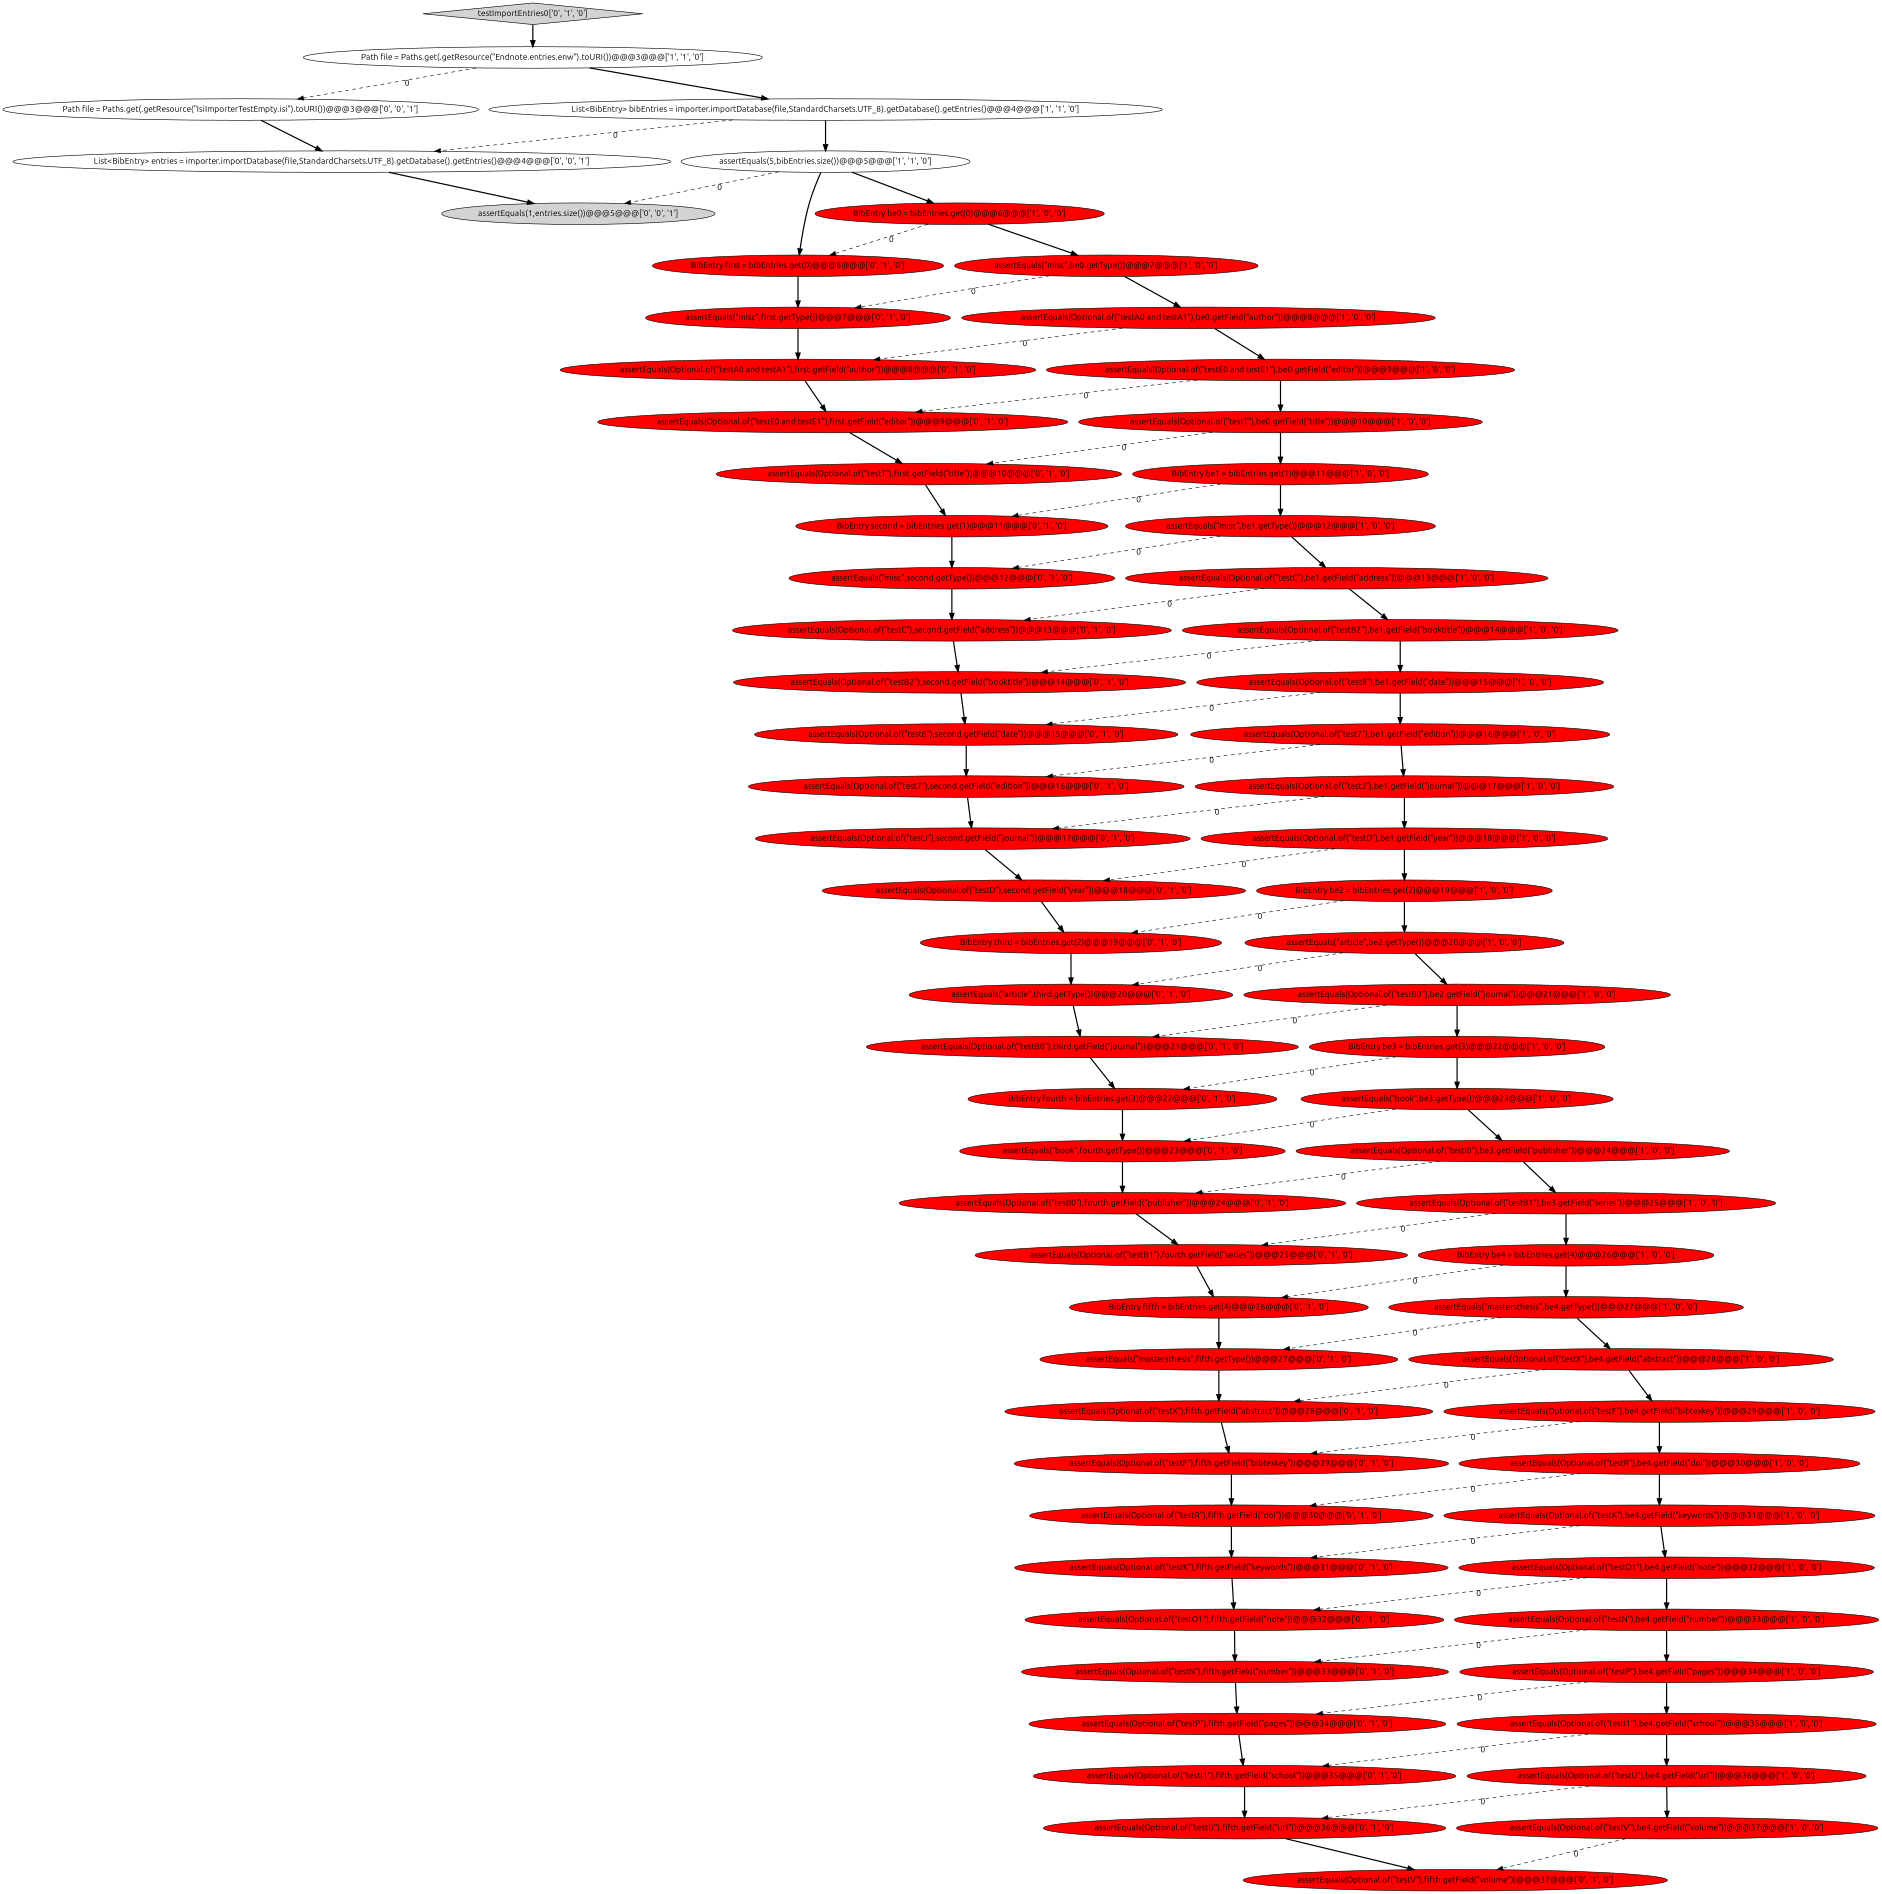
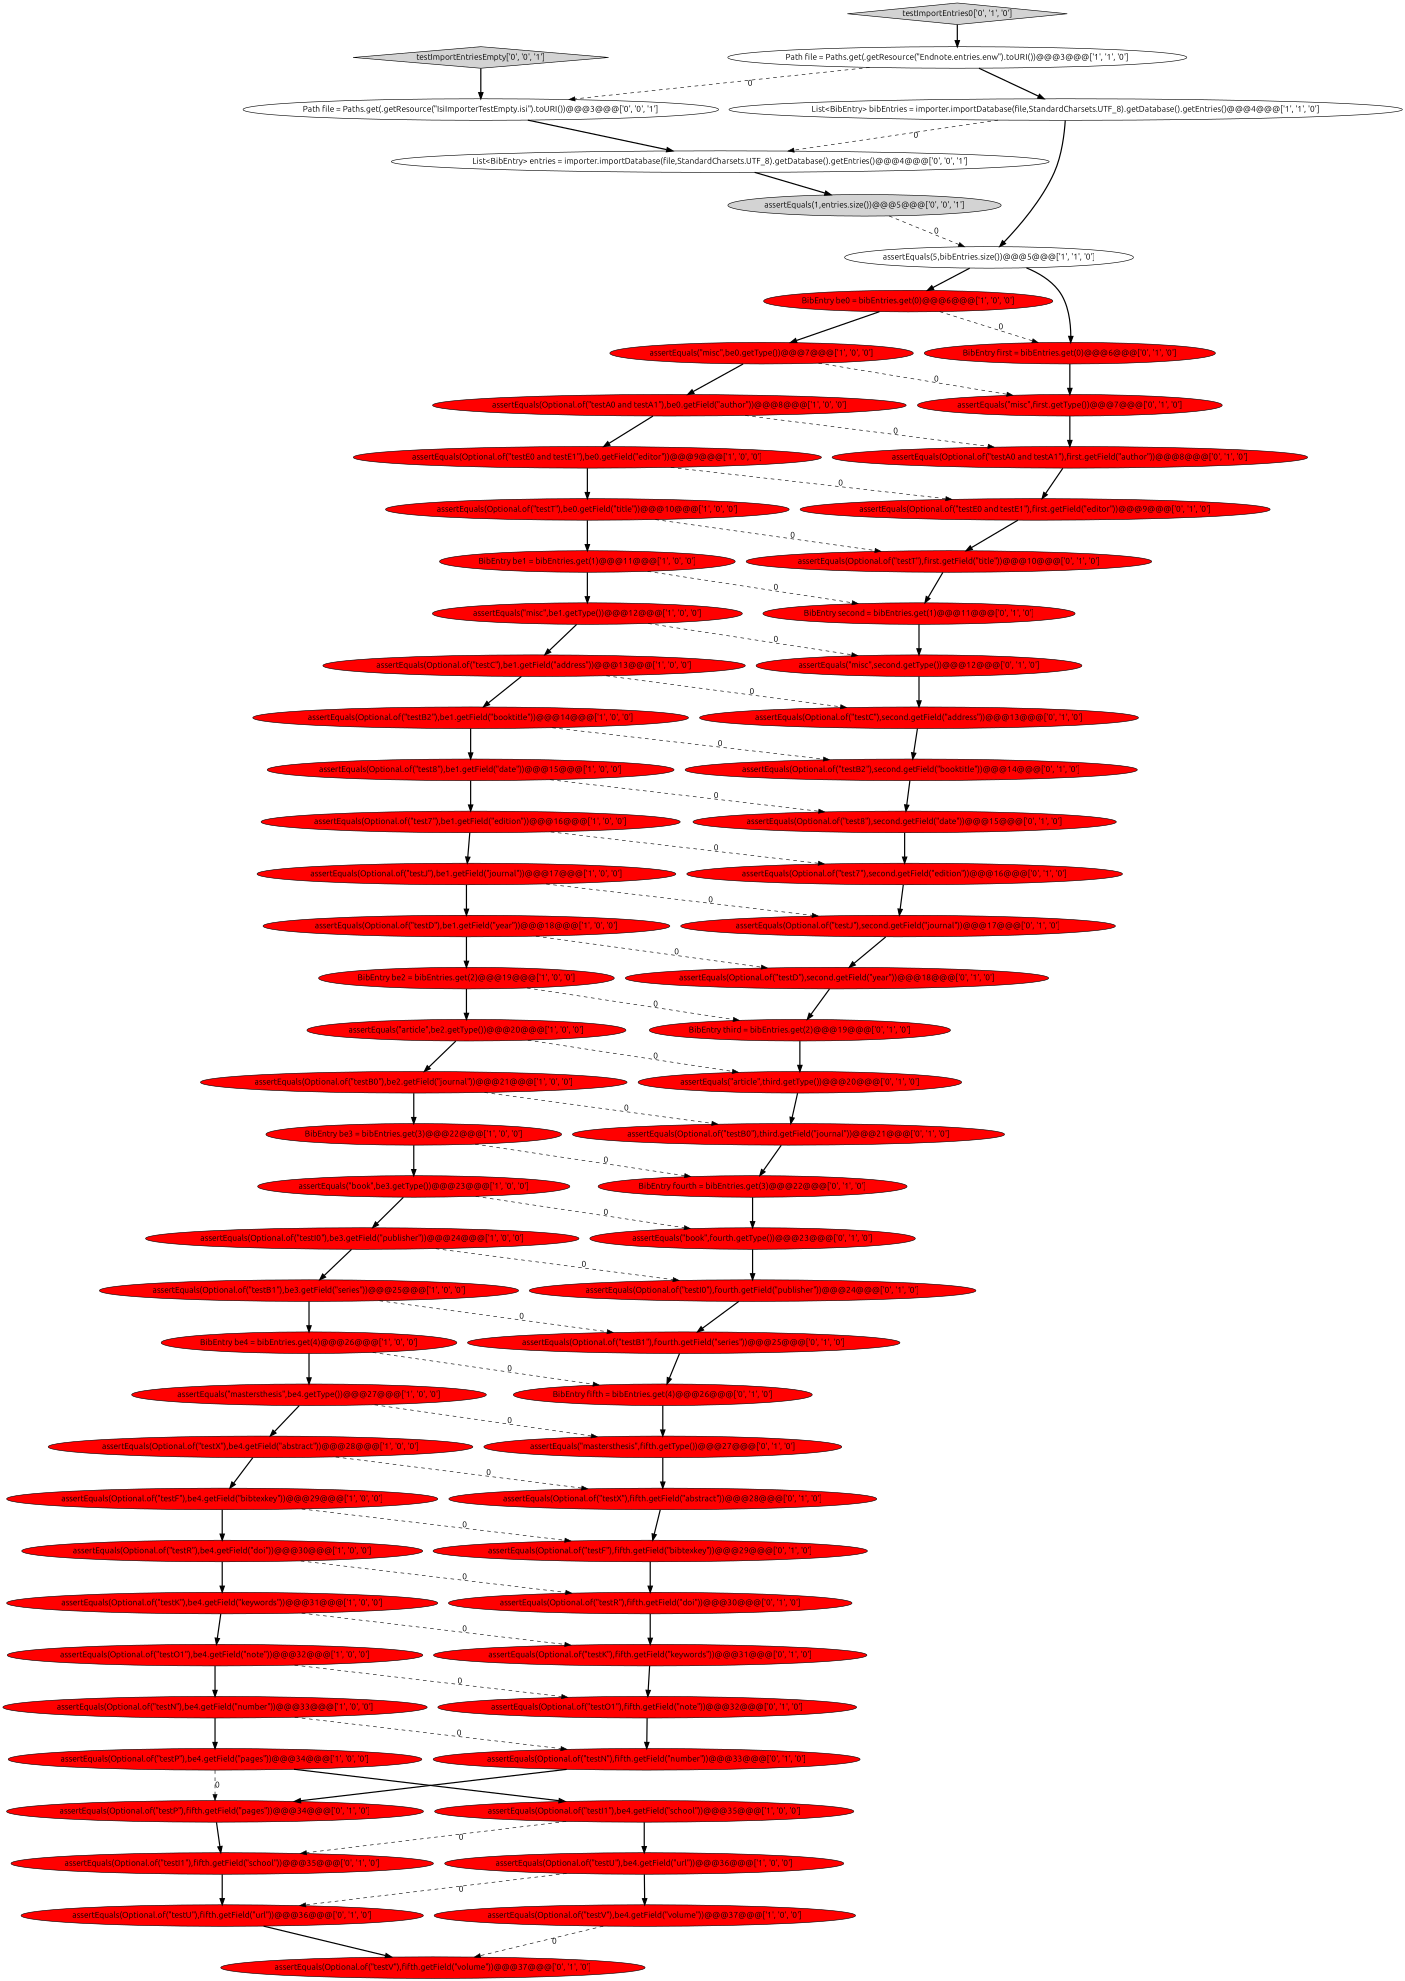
none -> (481, 57)
(705, 187) -> (924, 230)
